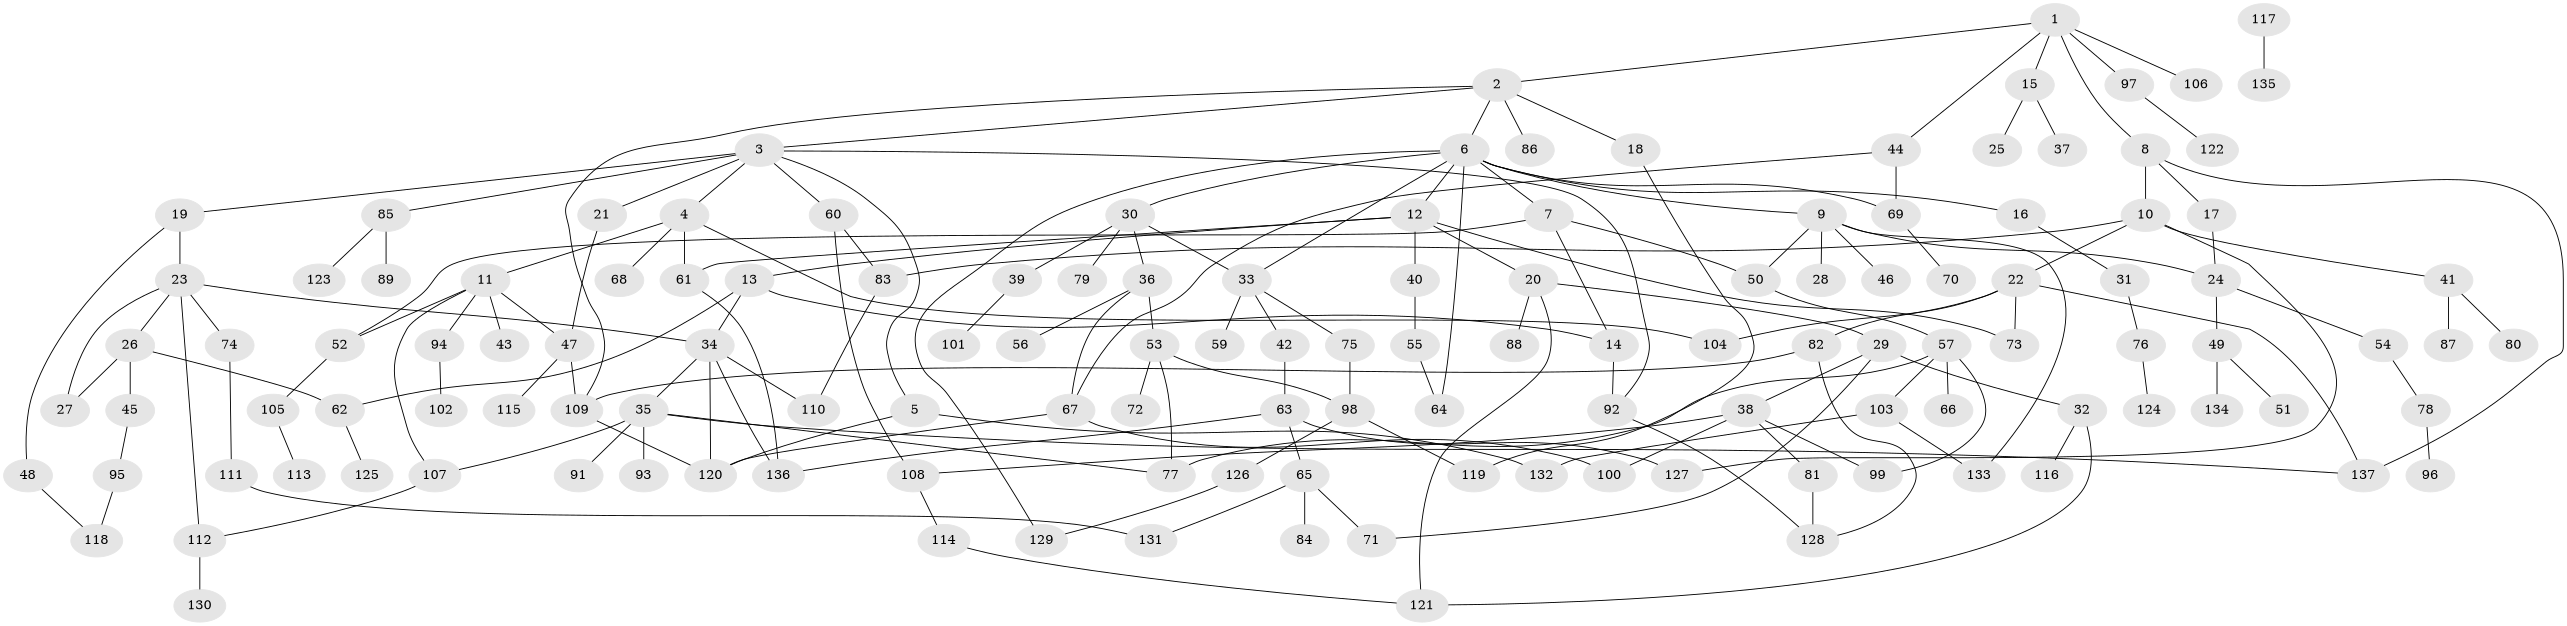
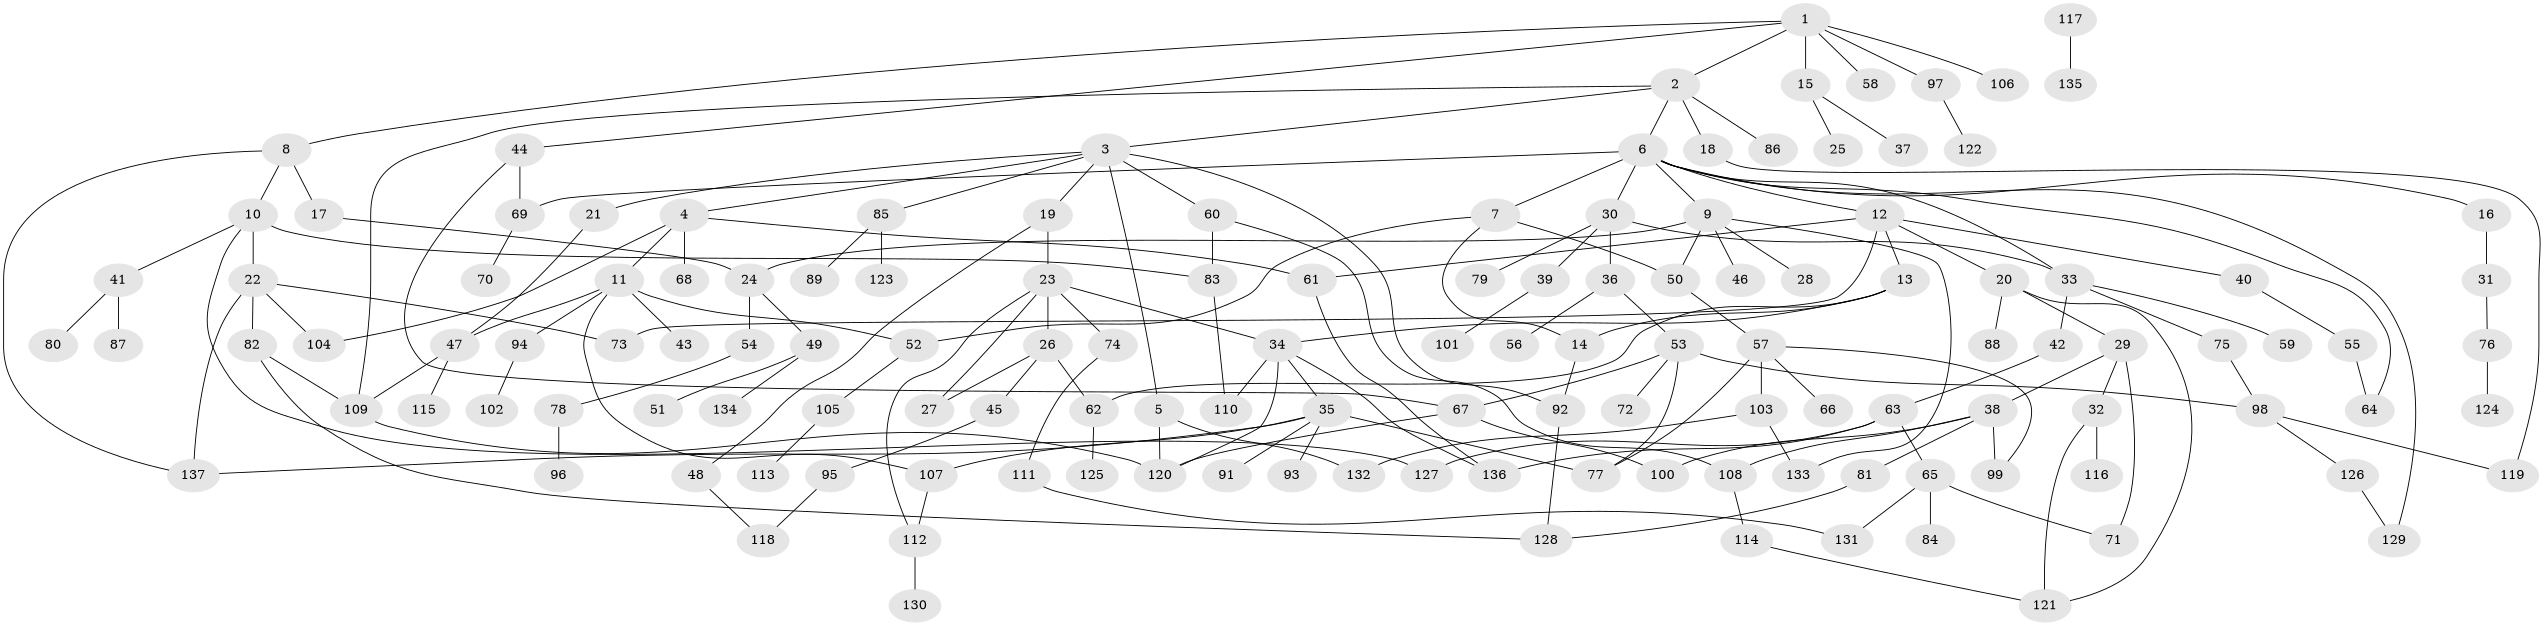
none -> (1871, 85)
(1089, 336) -> (1577, 381)
